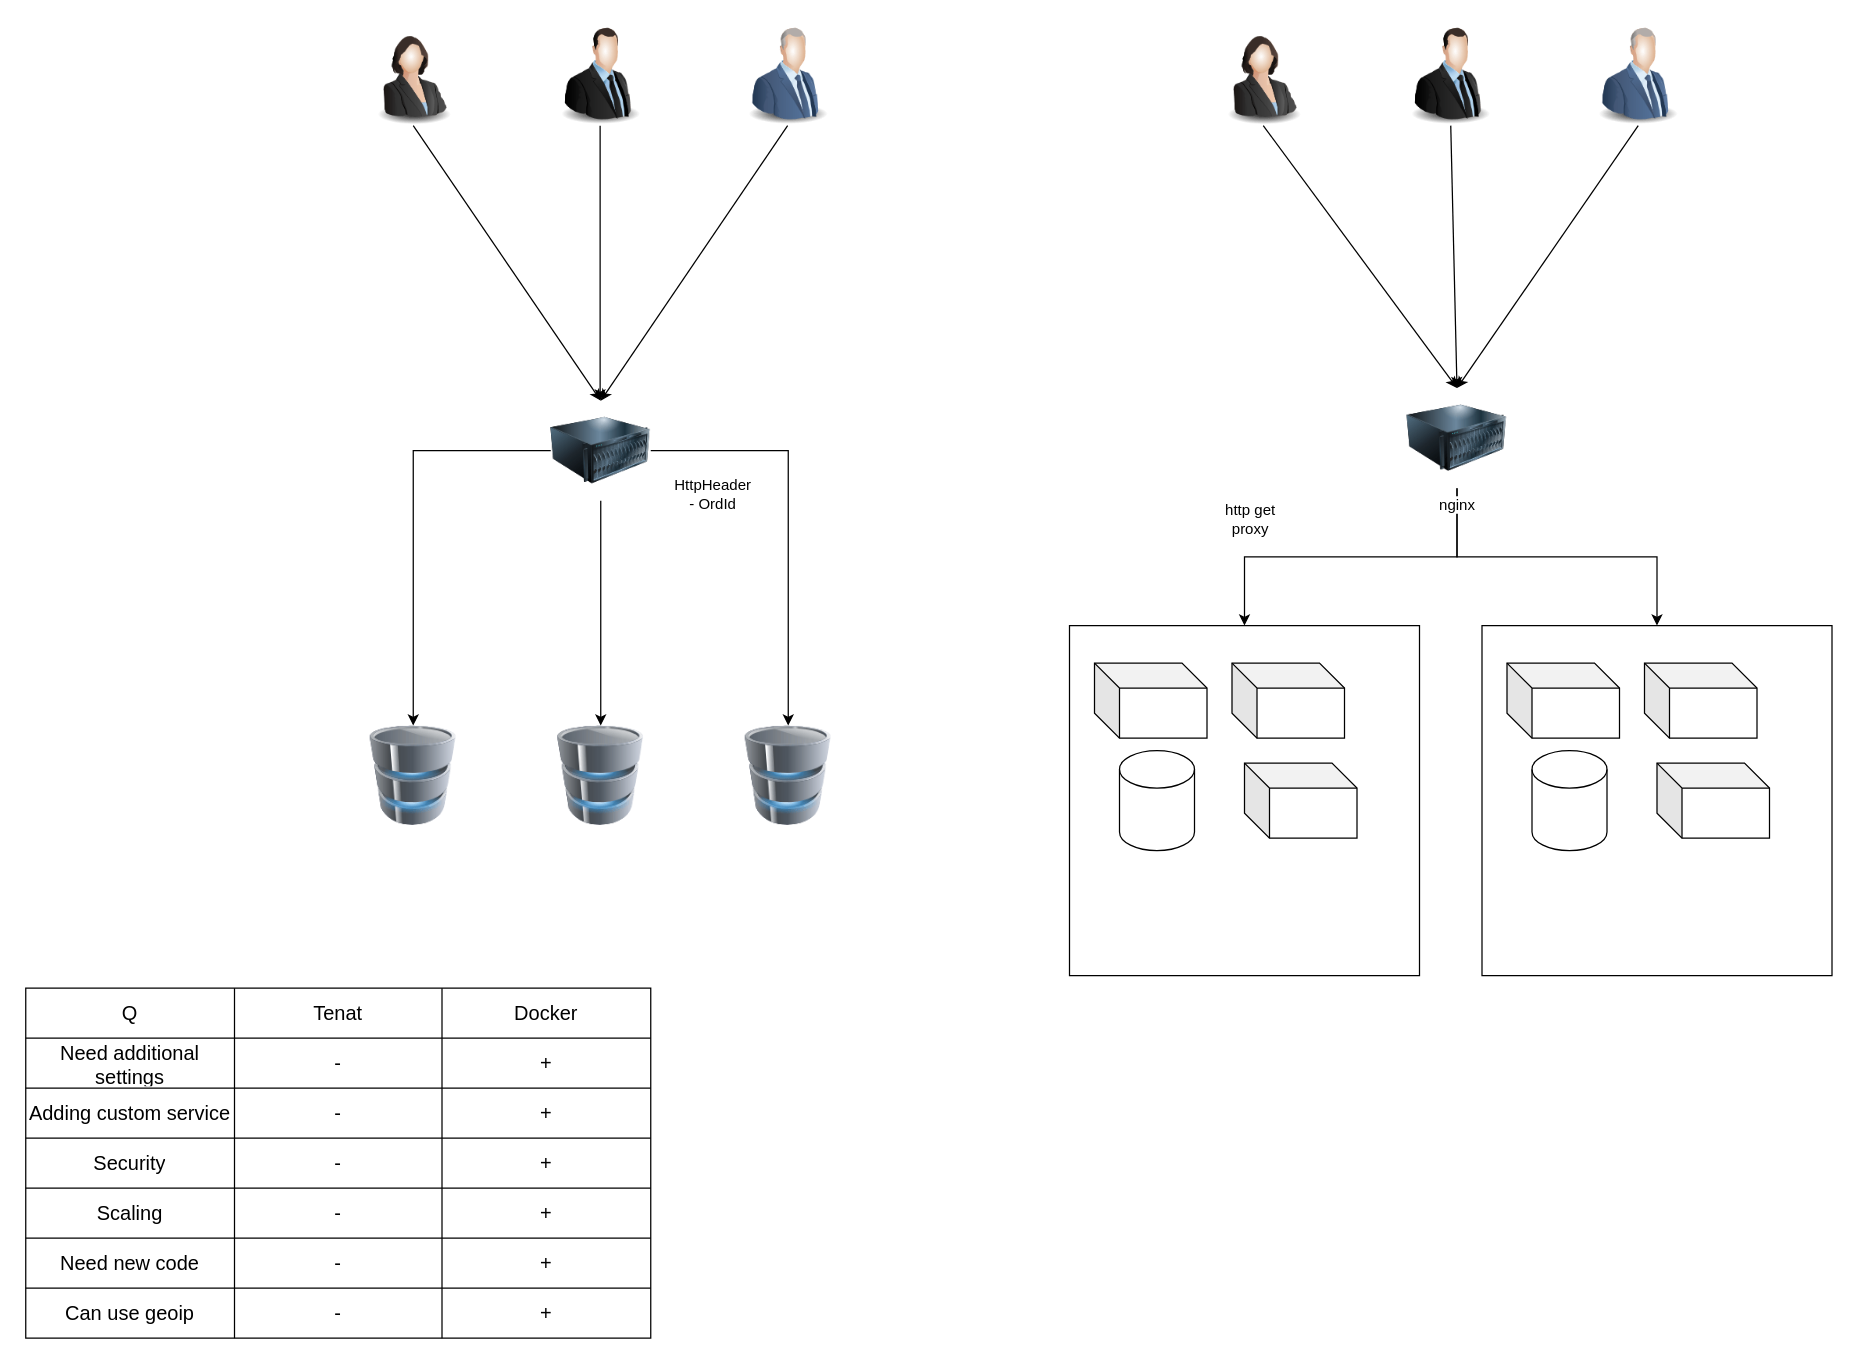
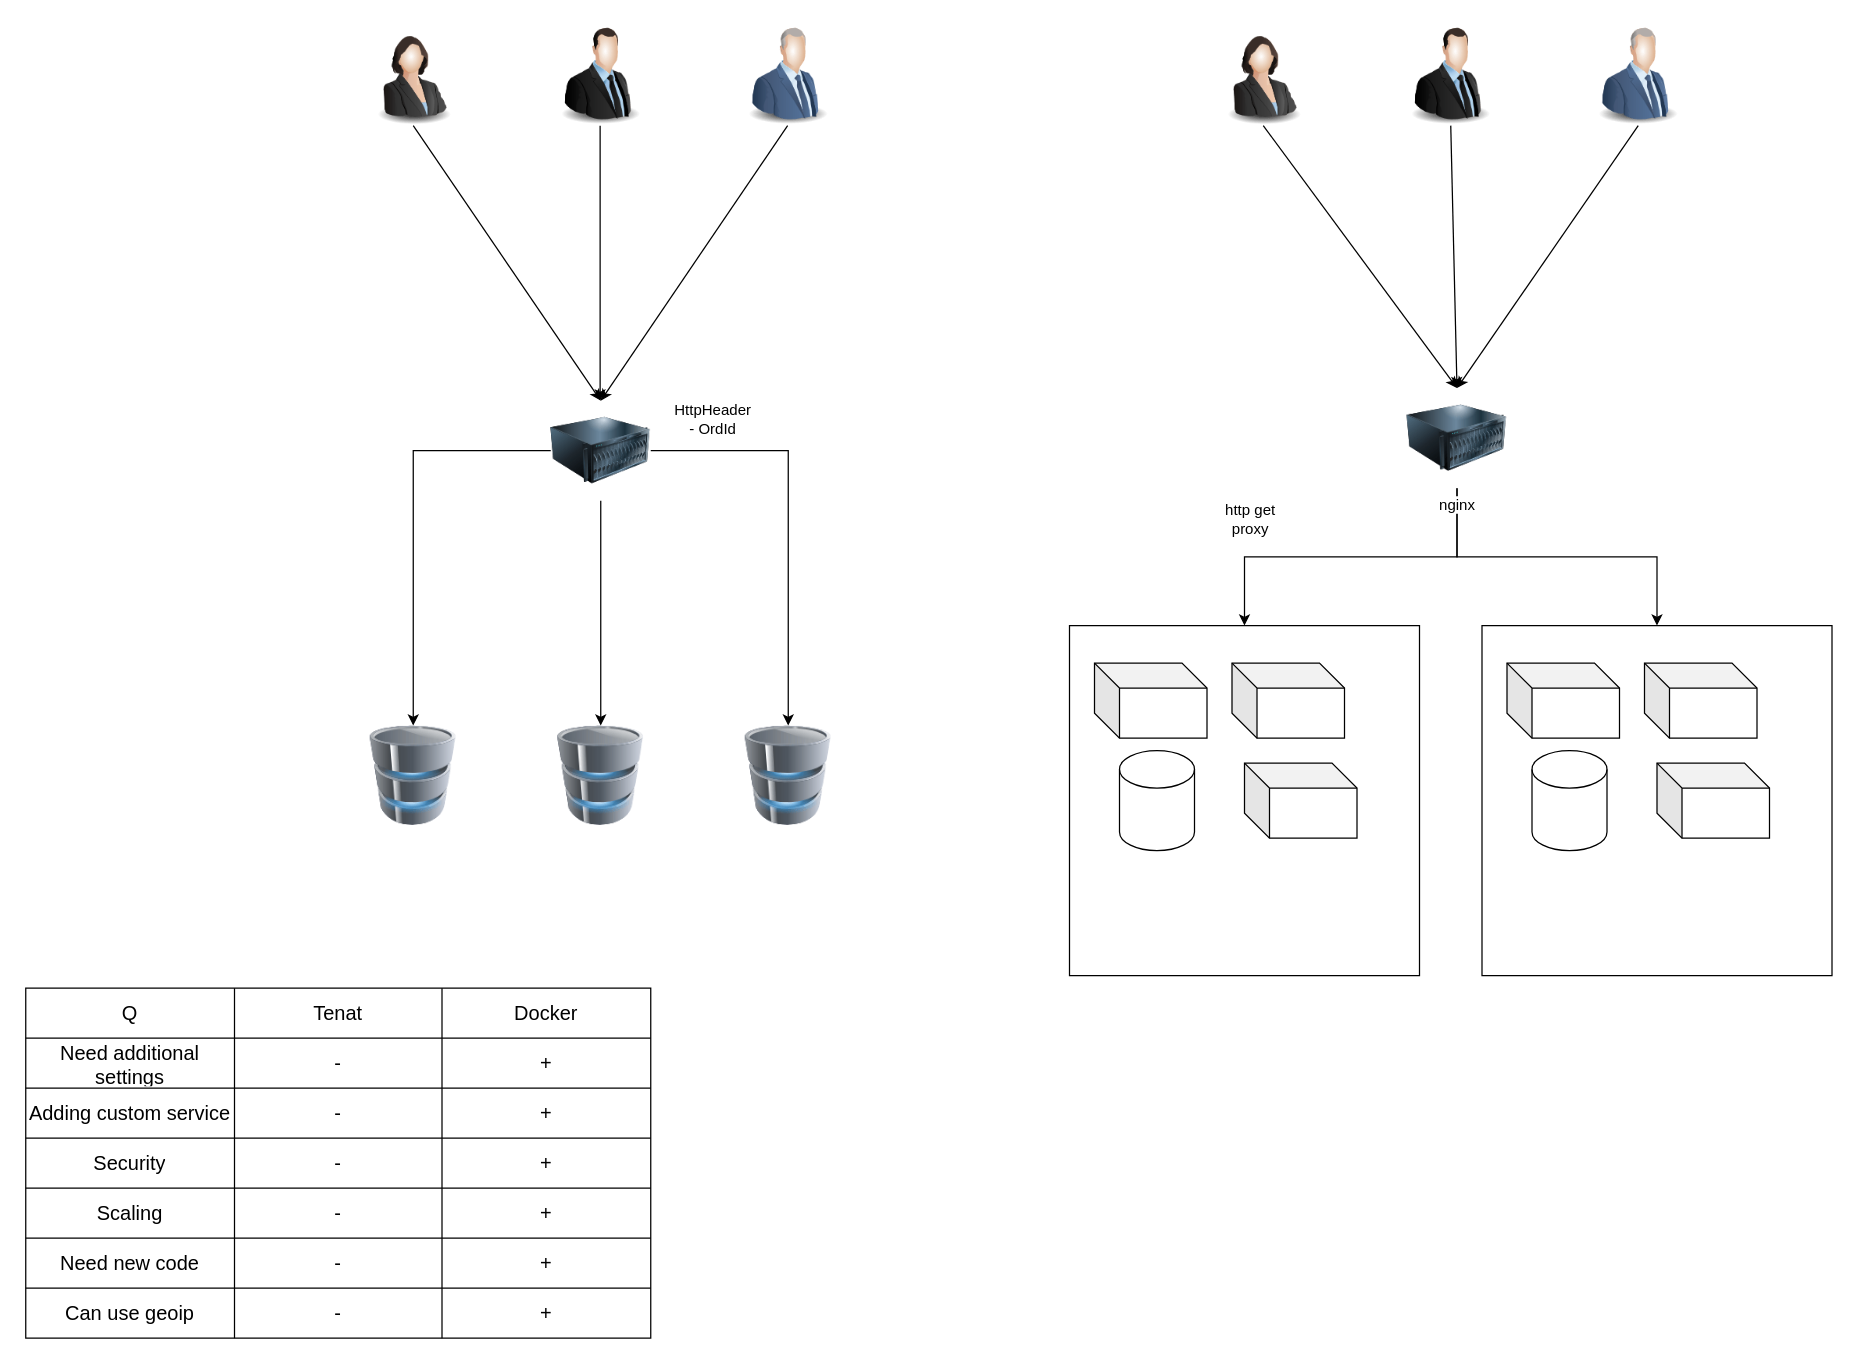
(713, 494) -> (713, 419)
